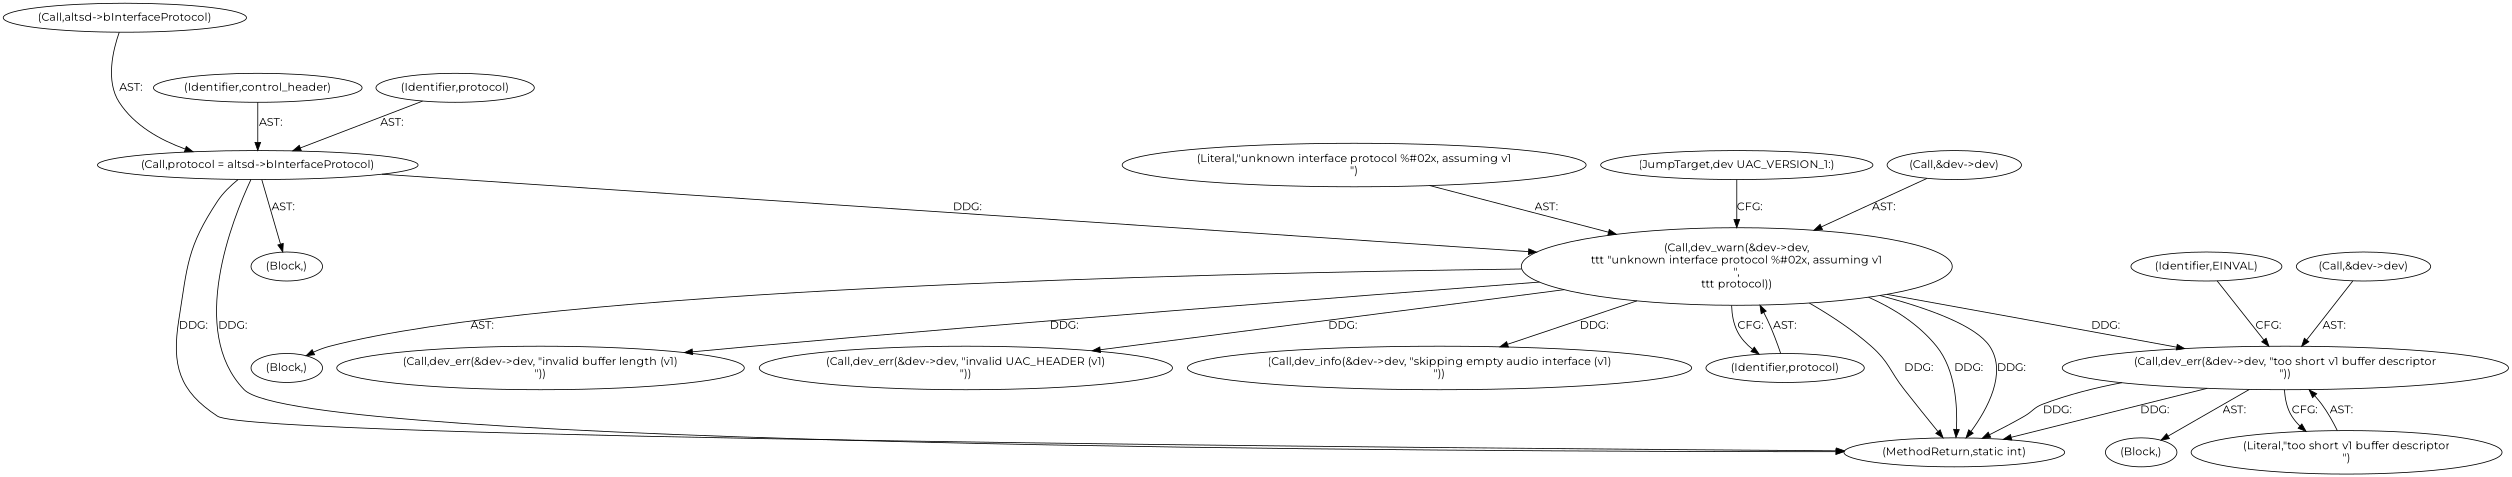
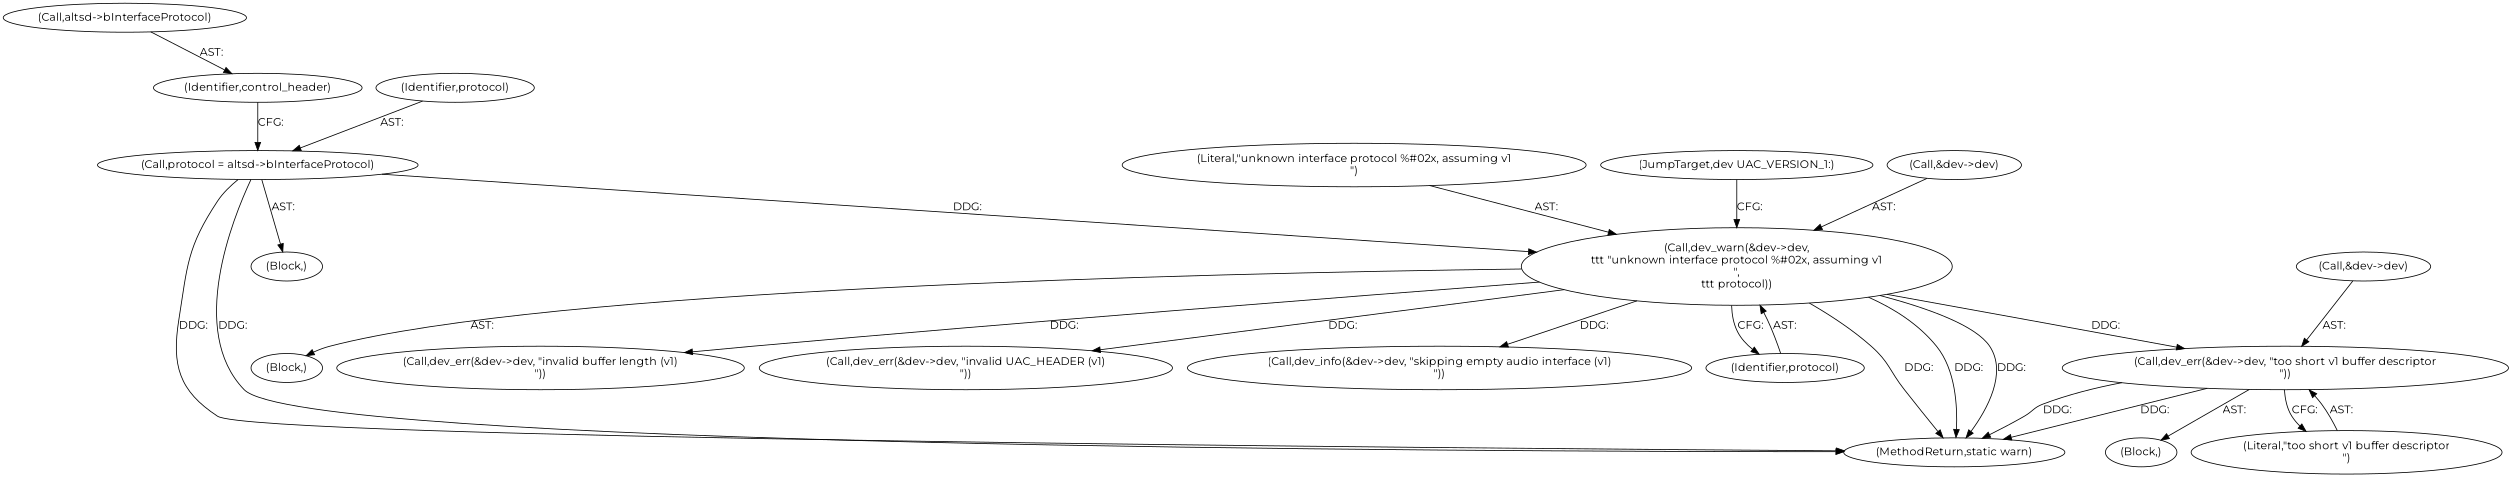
(122, 106) -> (188, 51)
(273, 123) -> (273, 123)
(2206, 267) -> none
(1954, 452) -> (1954, 452)
